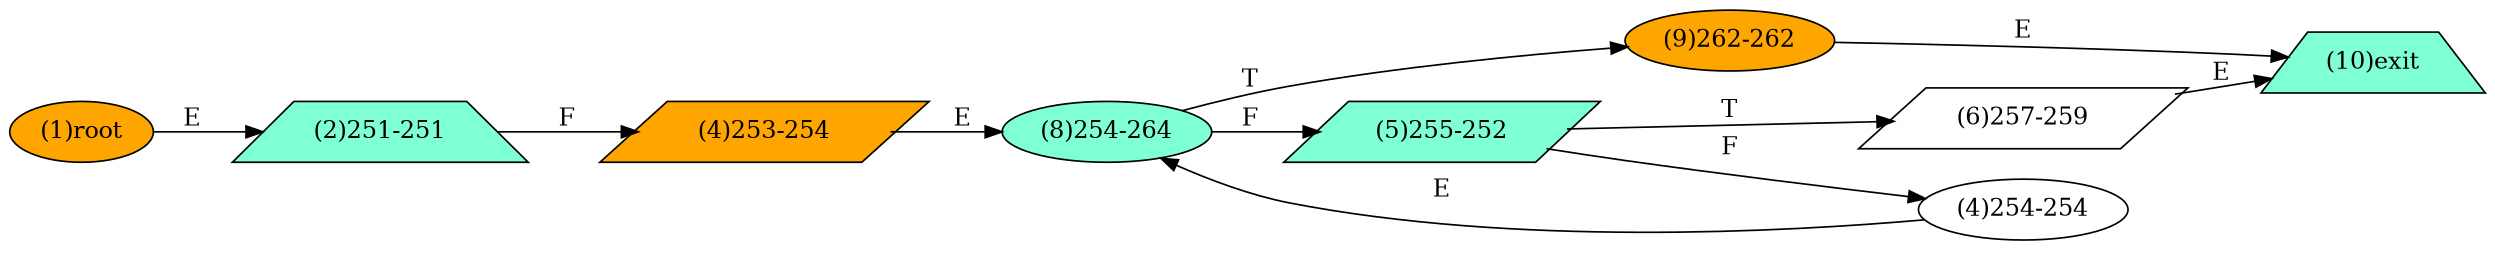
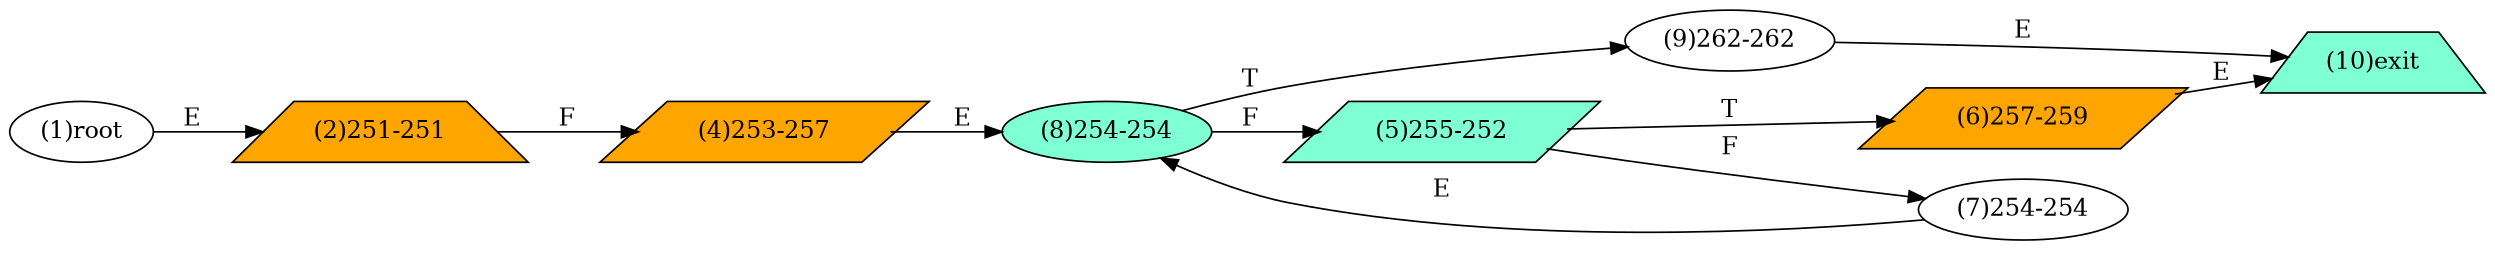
(1730, 41) -> (1730, 41)
(2023, 118) -> (2023, 118)
(82, 132) -> (82, 132)
(380, 132) -> (380, 132)
(765, 132) -> (765, 132)
(1107, 132) -> (1107, 132)
(2023, 210) -> (2023, 210)
